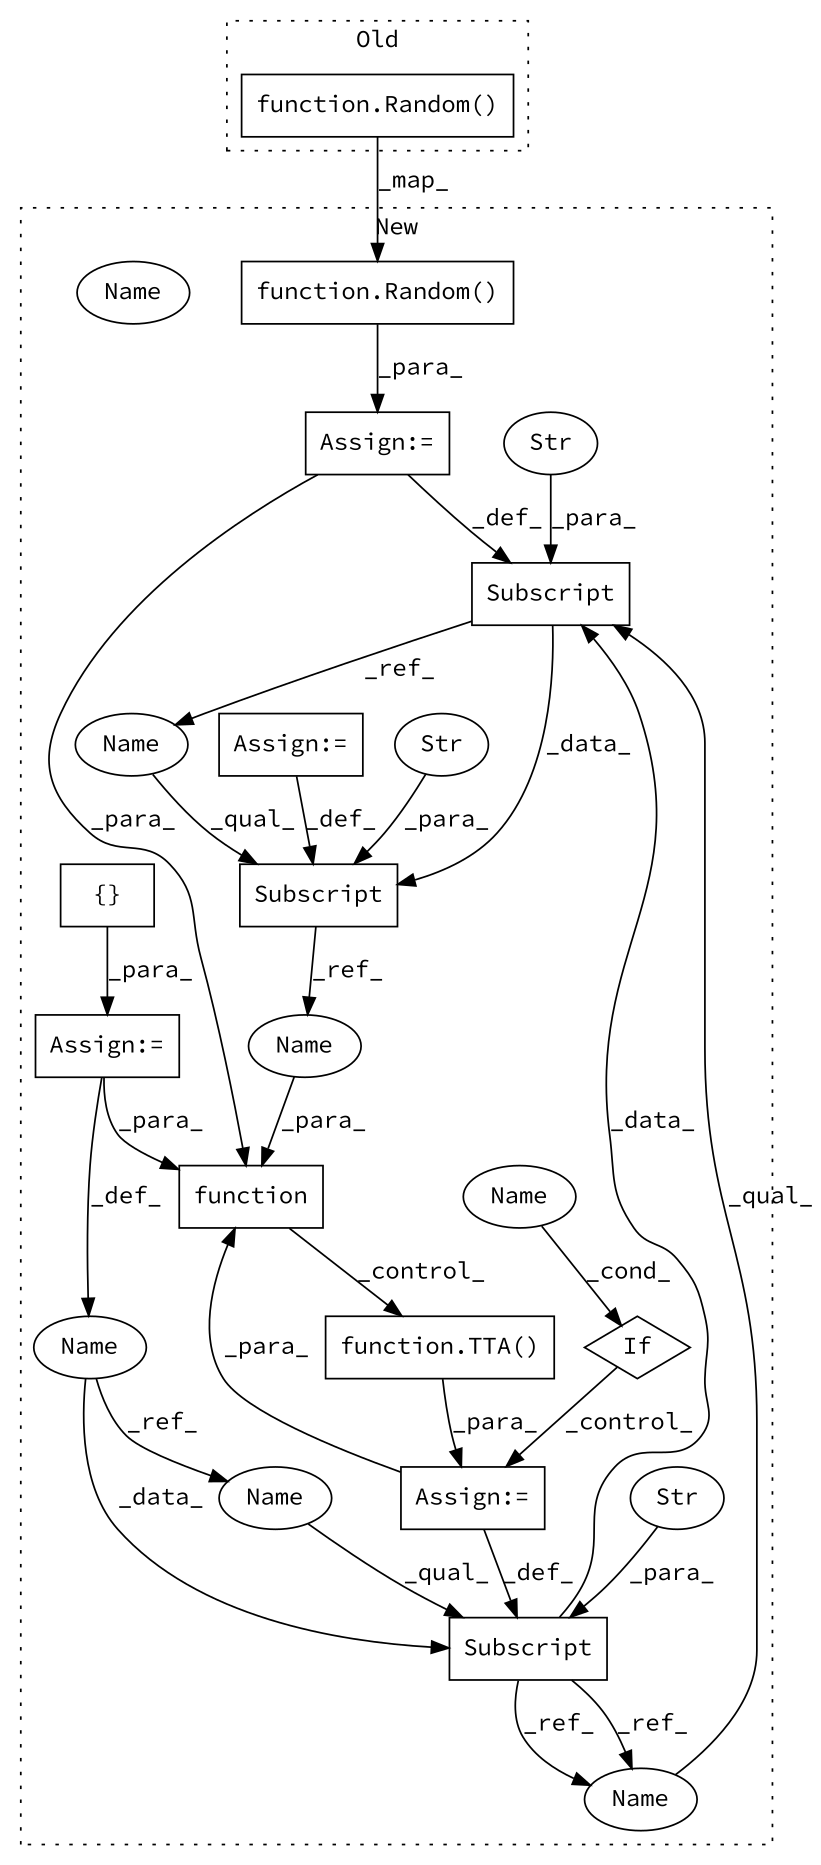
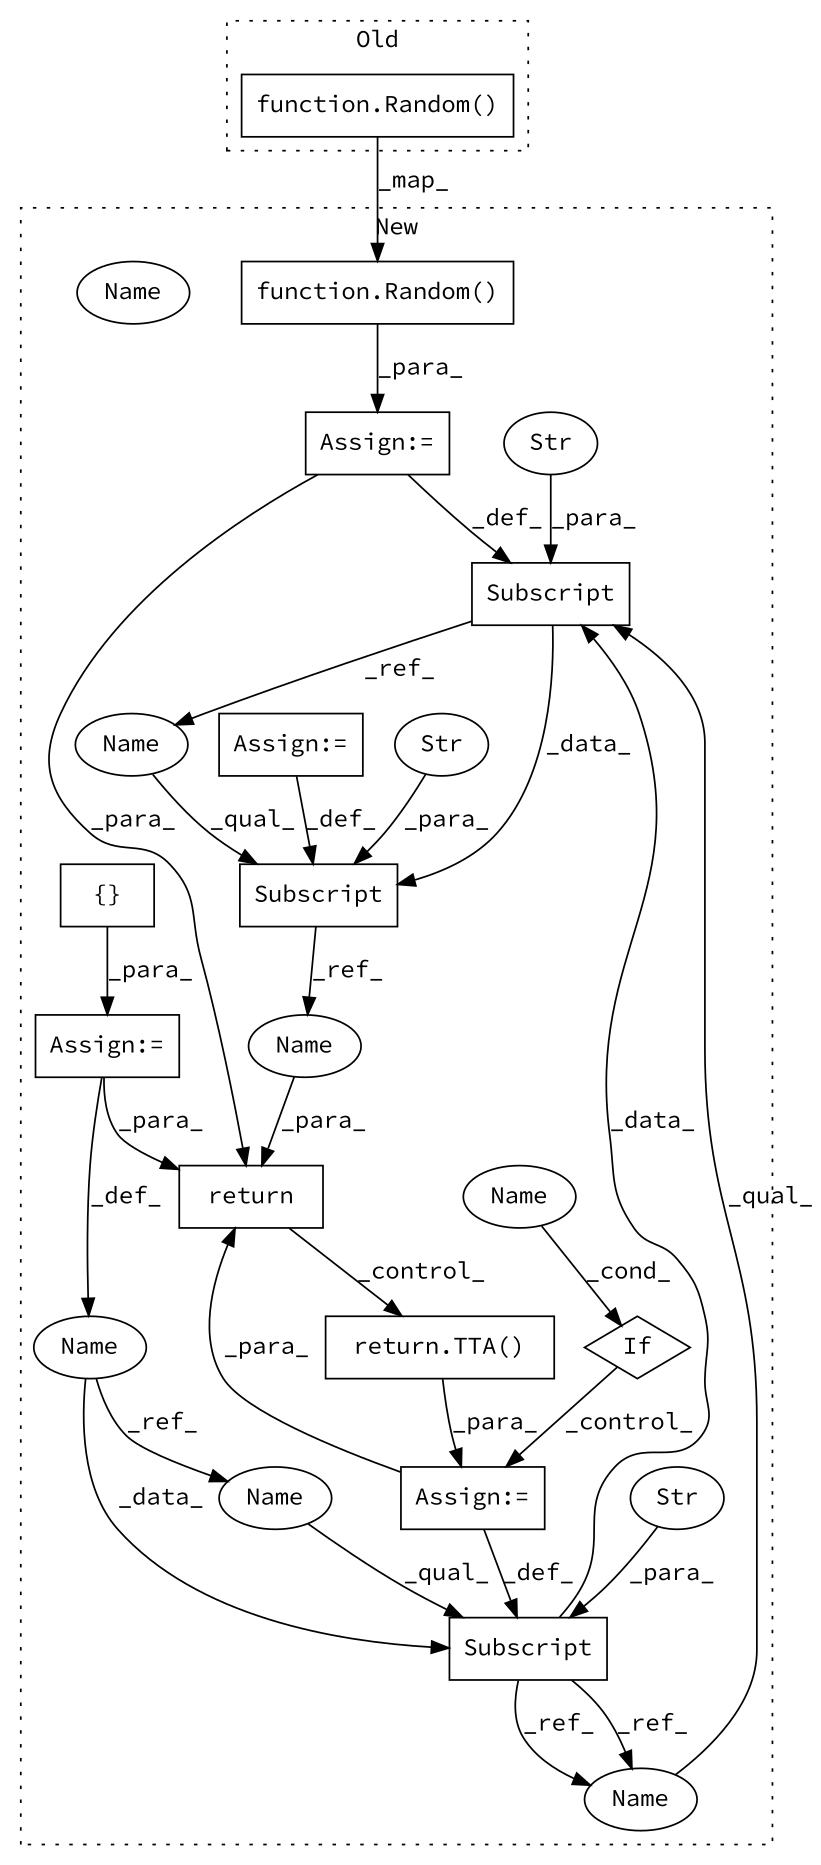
(251, 1197) -> (251, 1197)
(440, 1347) -> (440, 1347)
